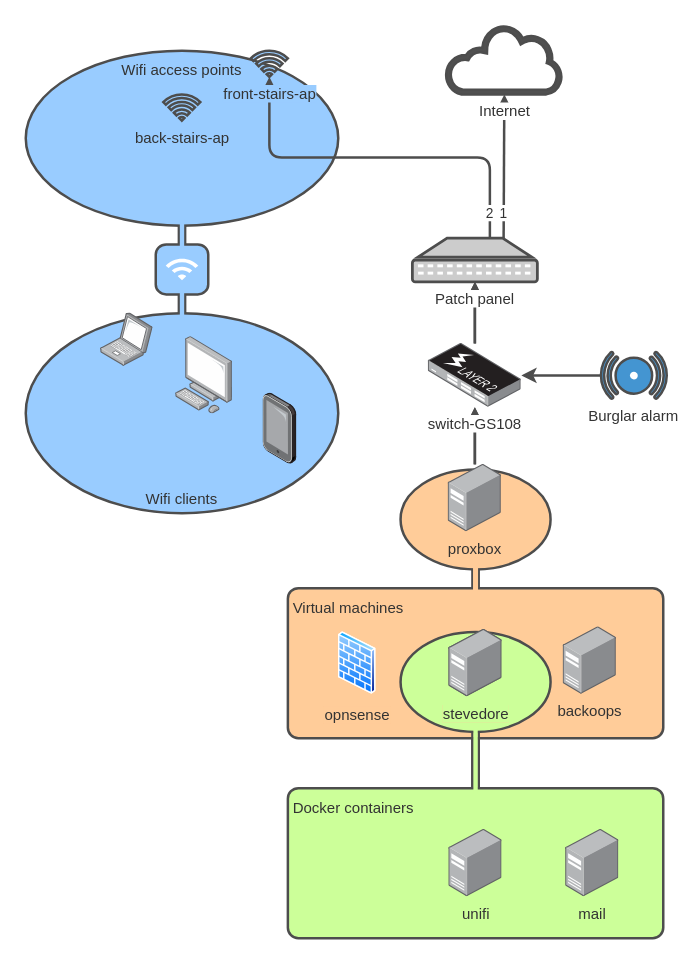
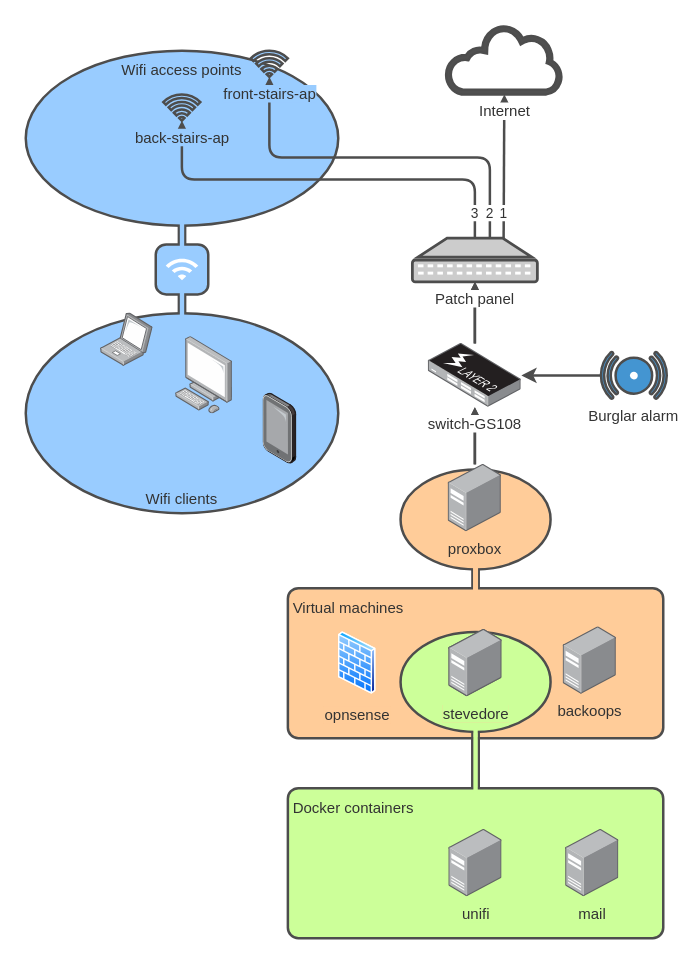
none -> (340, 179)
